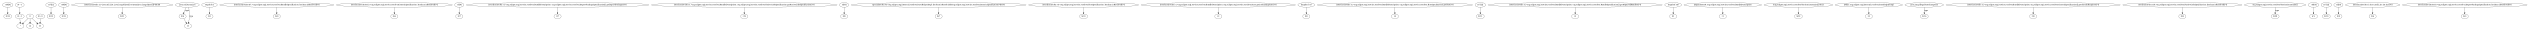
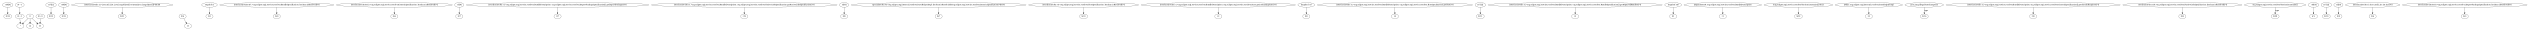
(187, 5) -> none
